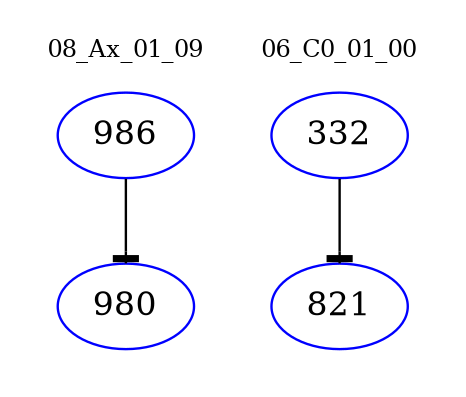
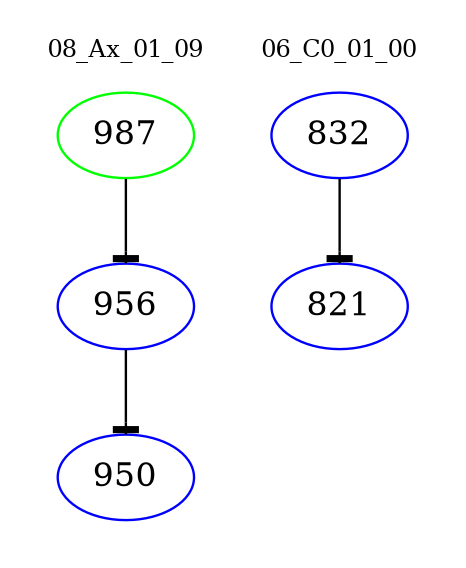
none -> (126, 135)
(126, 135) -> (126, 306)
(340, 135) -> (340, 135)
(126, 306) -> (126, 477)
